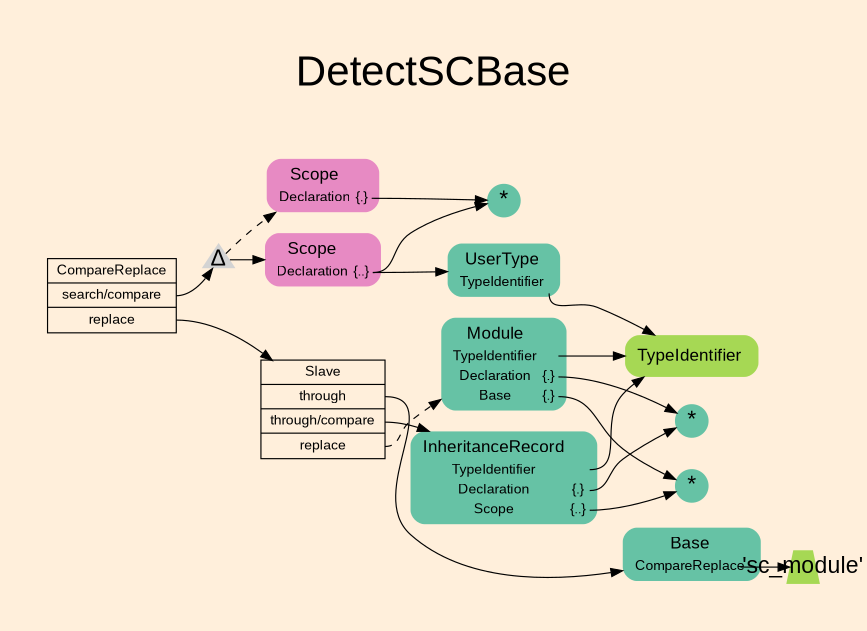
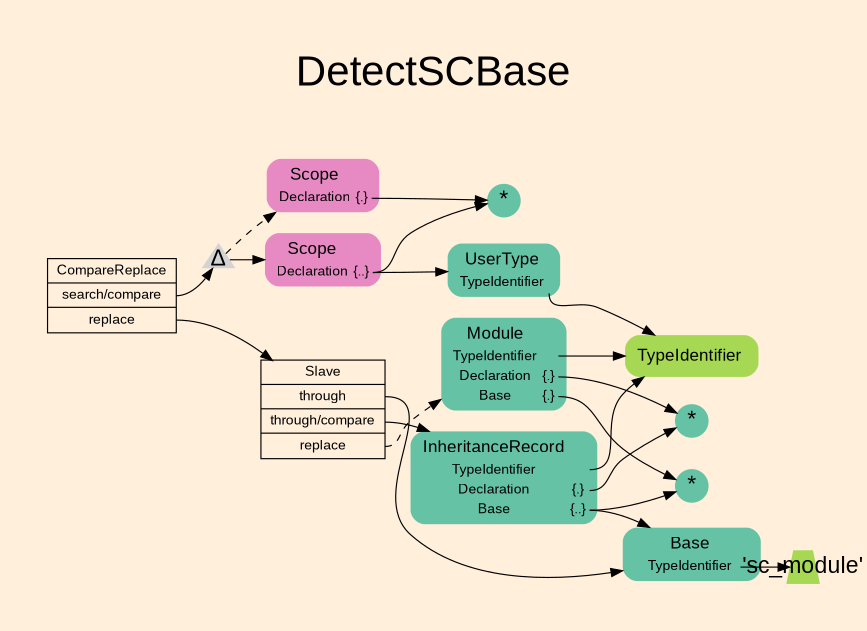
(494, 509) -> (494, 509)
none -> (619, 515)
(690, 566) -> (690, 566)
